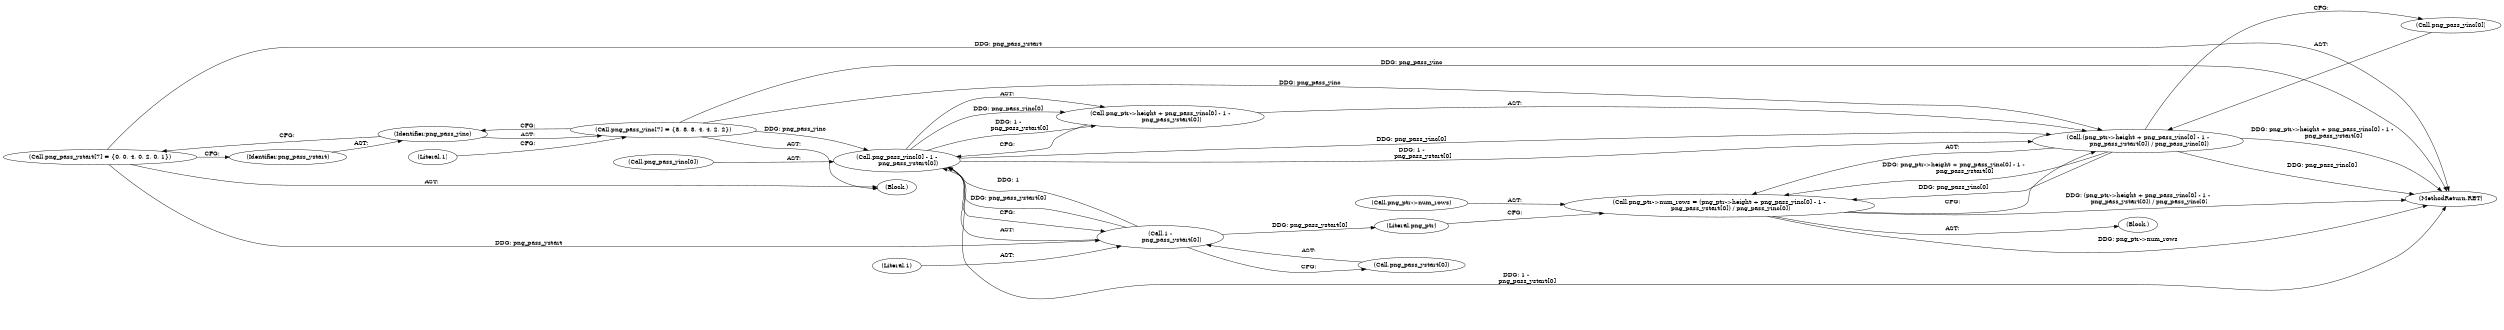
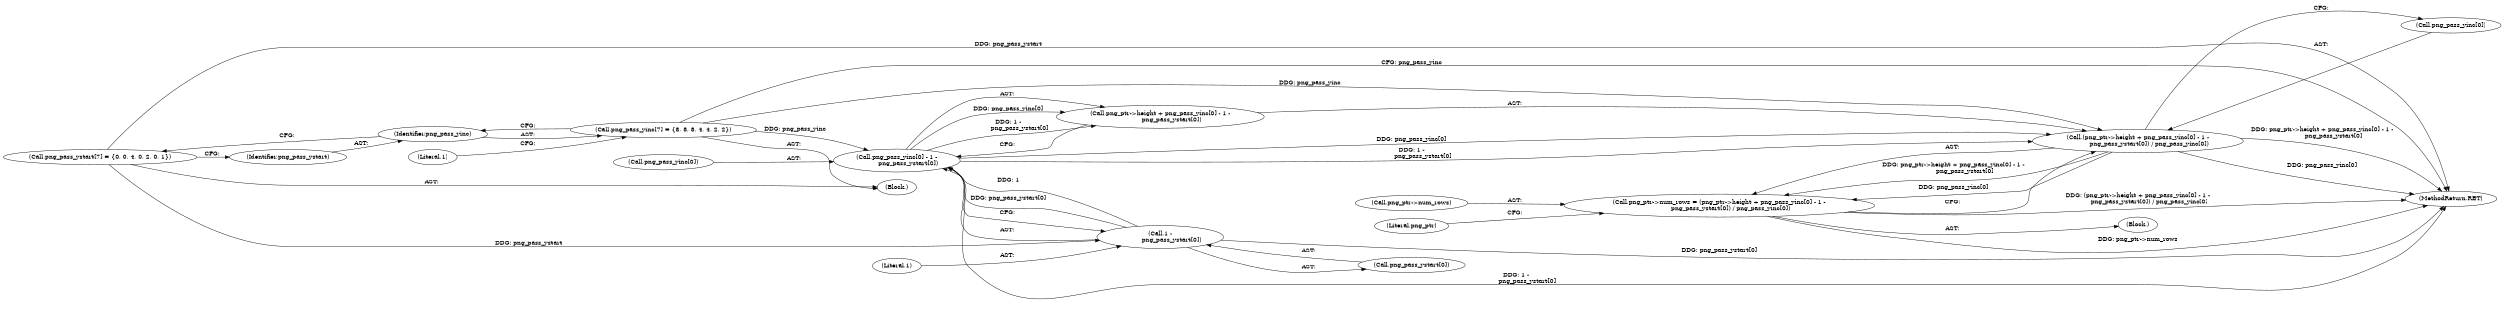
(1412, 63) -> (1412, 63)
(1296, 231) -> (1837, 259)
(1310, 267) -> (1310, 267)
